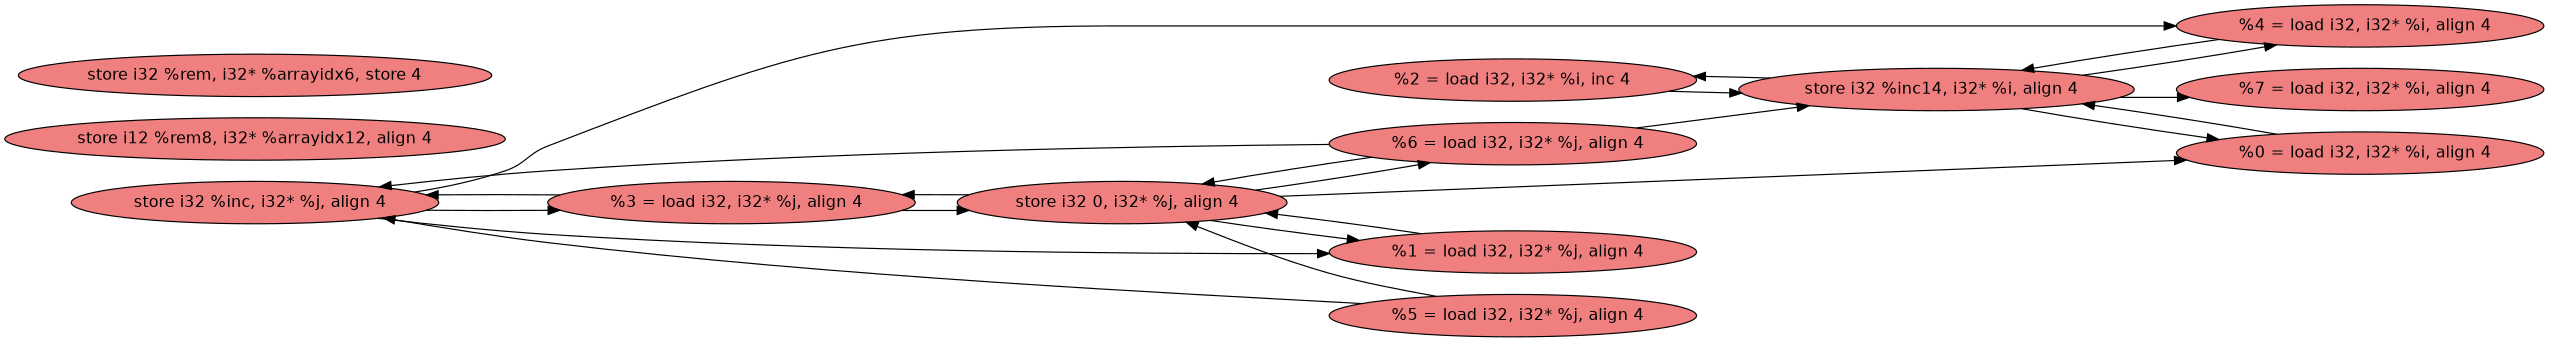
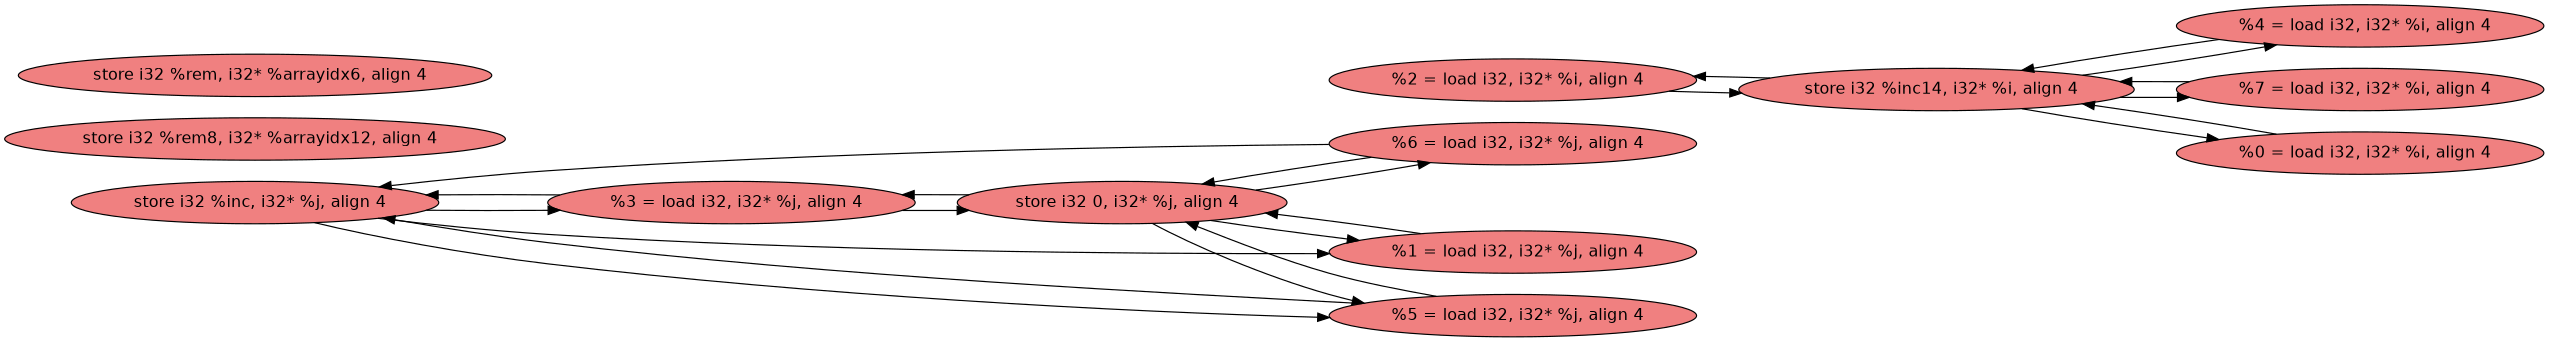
(1276, 26) -> (814, 290)
(255, 75) -> (255, 75)
(1513, 80) -> (1513, 80)
(1717, 118) -> (2161, 82)
(255, 139) -> (255, 139)
(1727, 178) -> (1250, 268)
